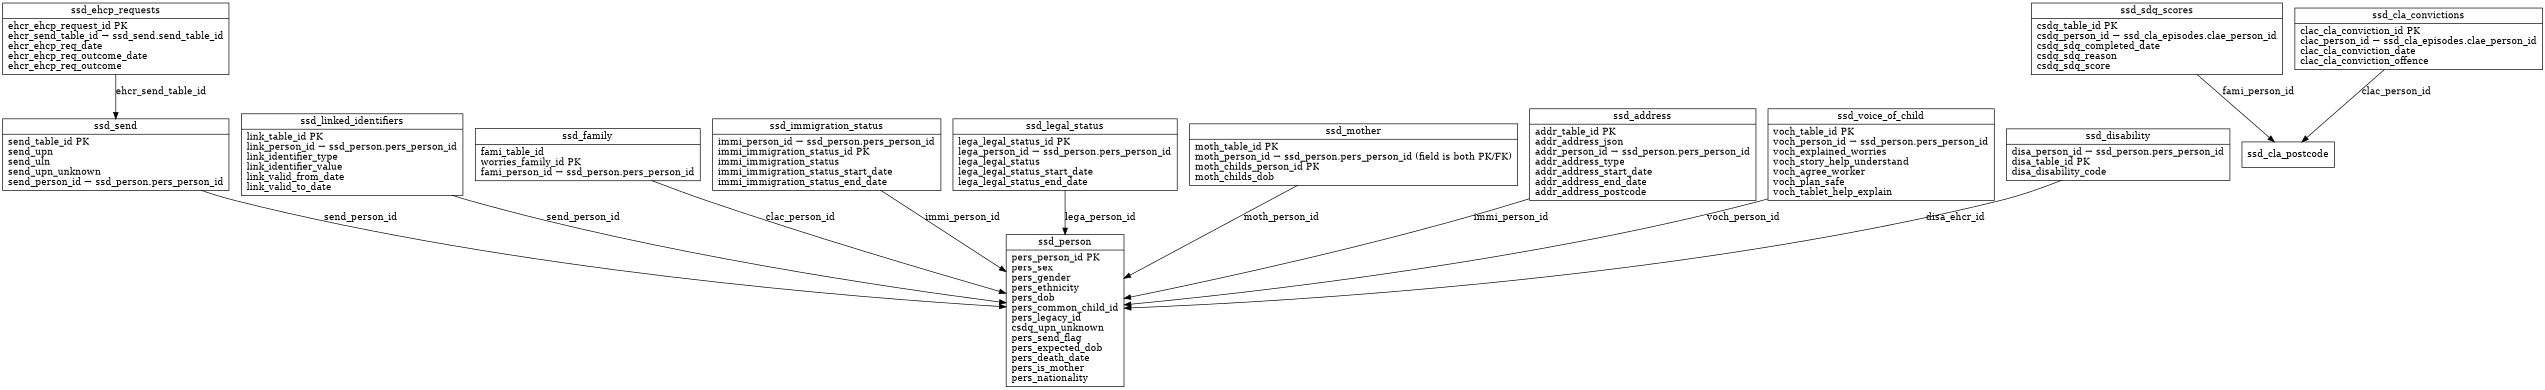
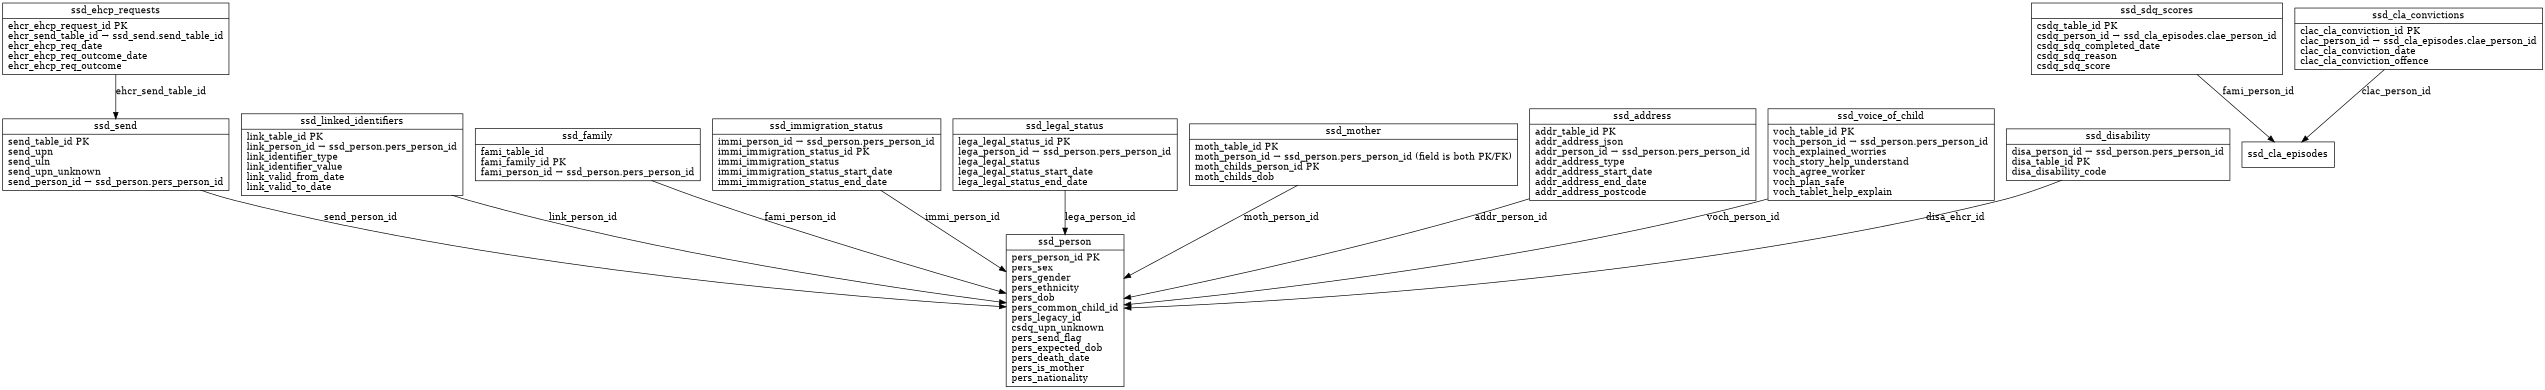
(2288, 155) -> (2288, 155)
(531, 162) -> (524, 162)
(583, 218) -> (583, 218)
(801, 218) -> (801, 218)
(1511, 218) -> (1511, 218)
